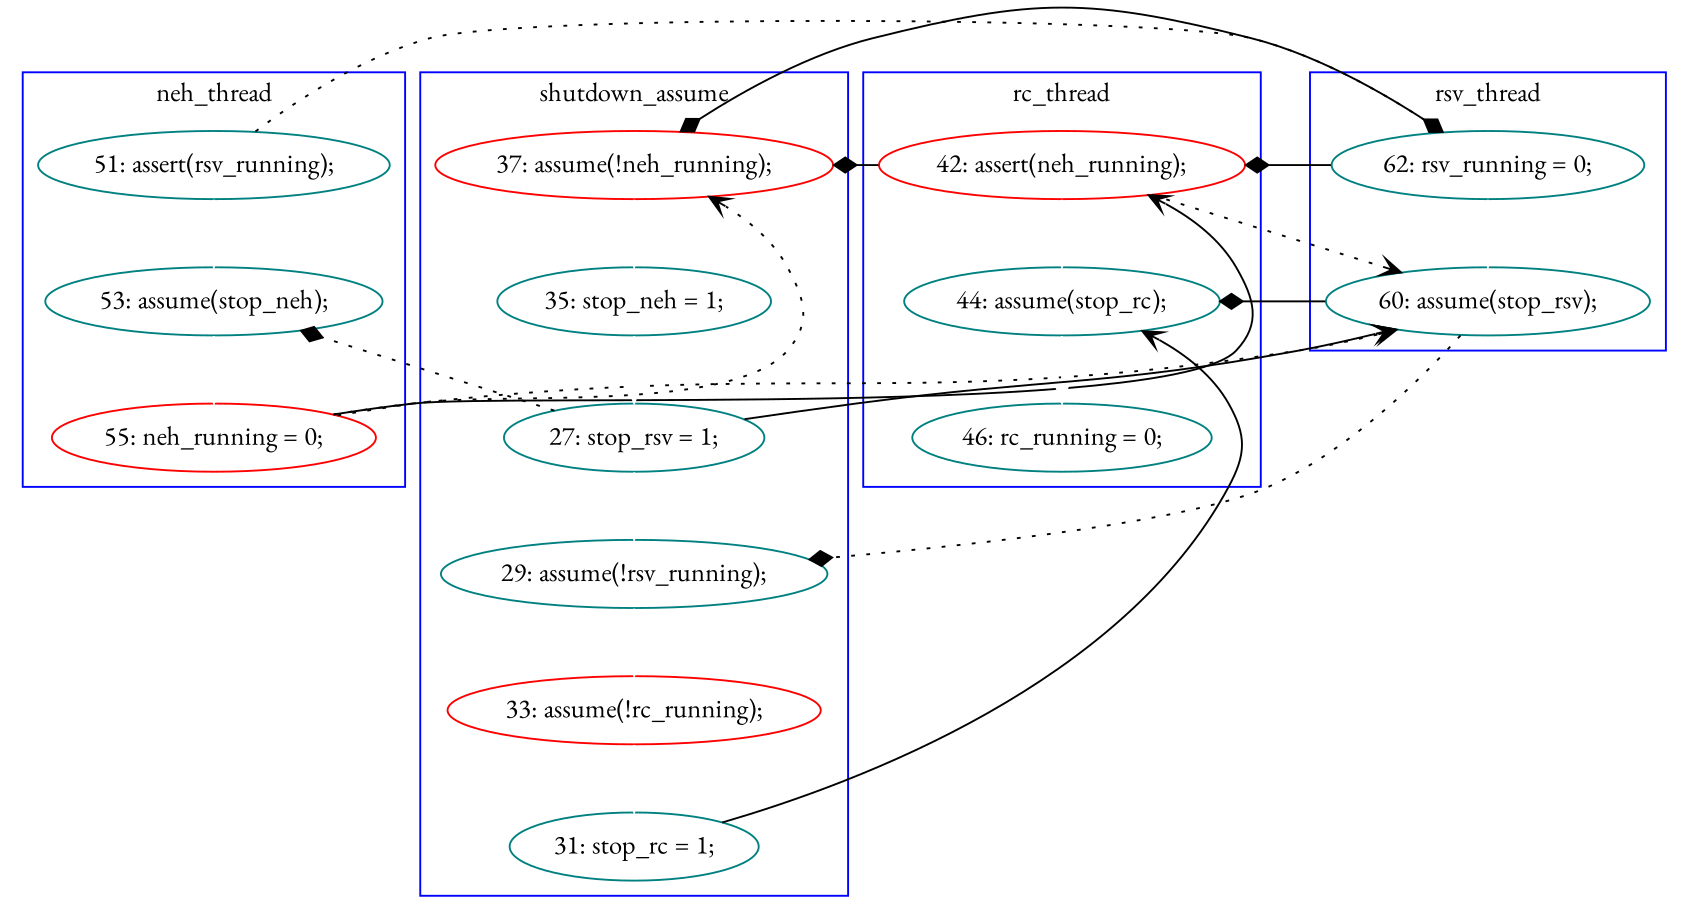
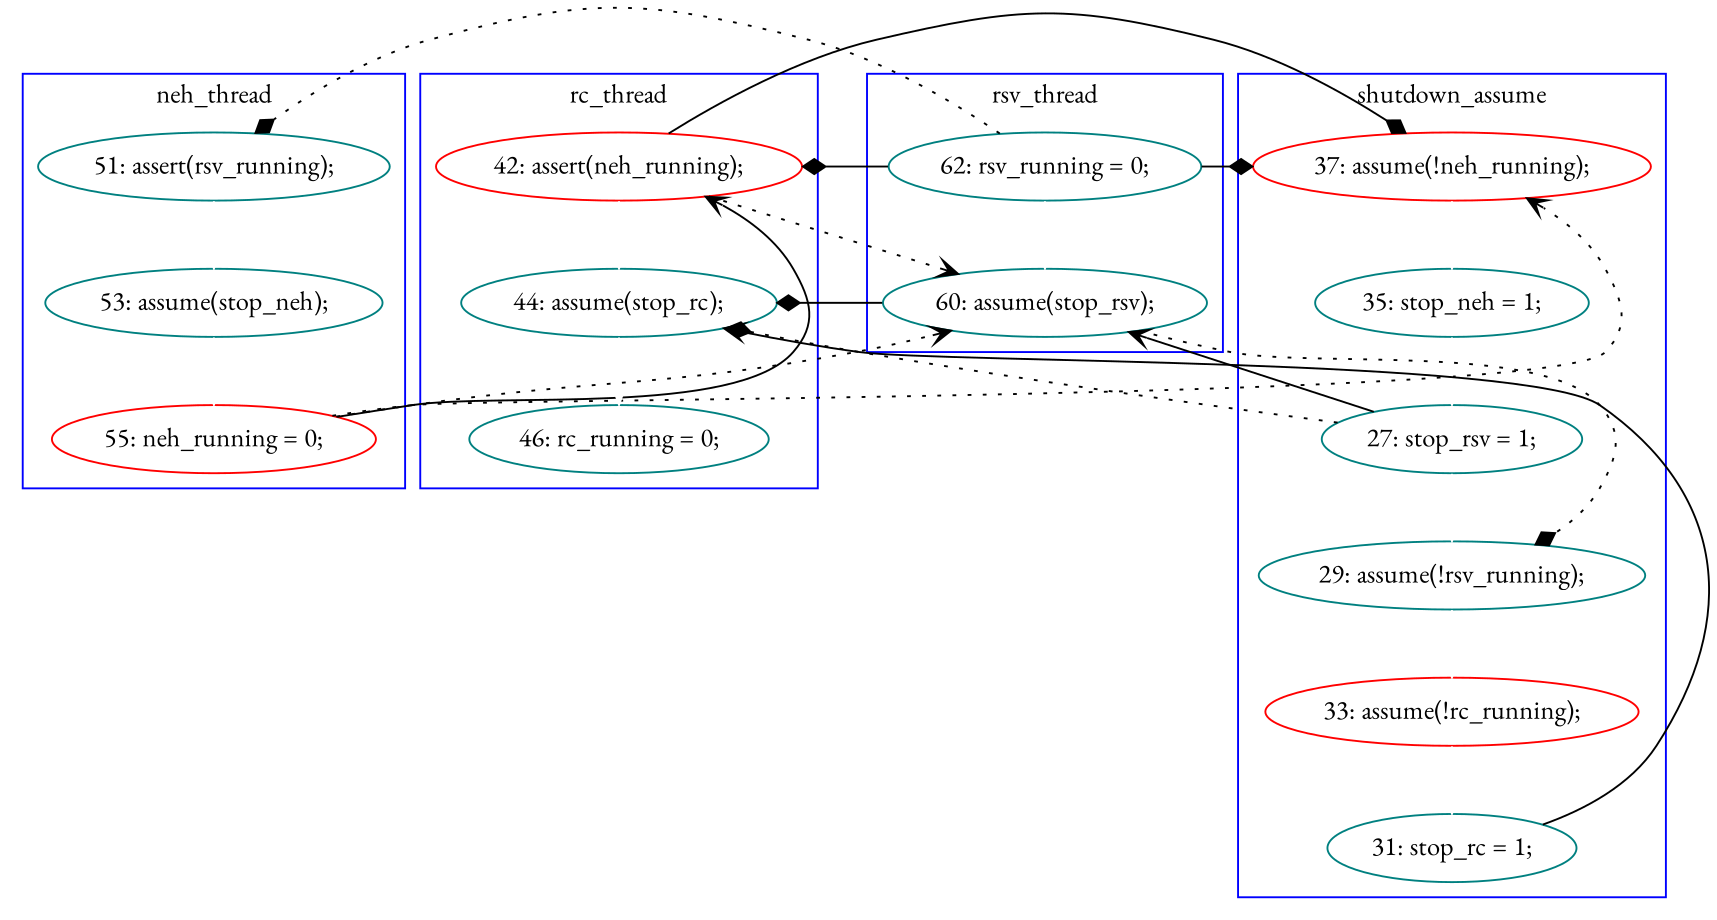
(837, 21) -> (638, 9)
(439, 374) -> (1044, 381)
